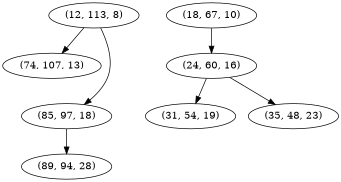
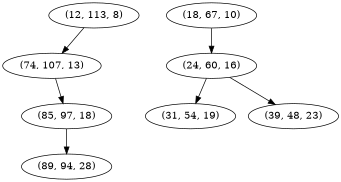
(110, 67) -> (58, 88)
(293, 116) -> (293, 116)
